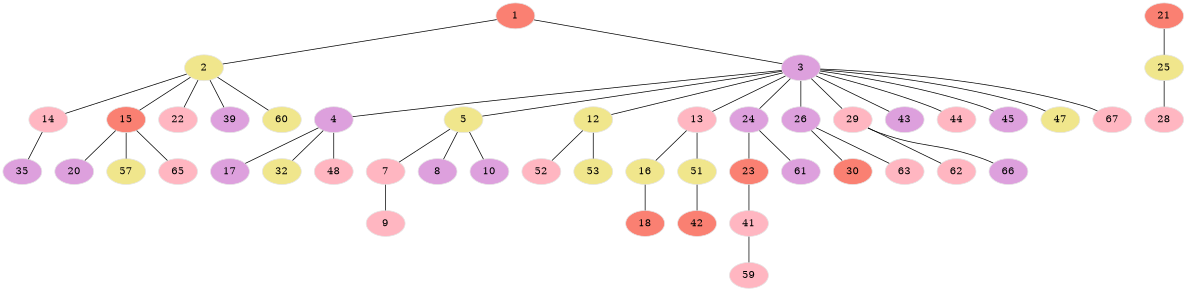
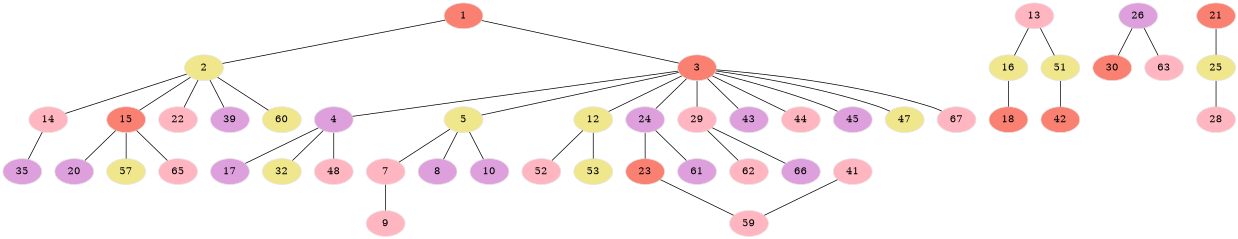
(801, 68) -> (697, 68)
(749, 94) -> none
(801, 94) -> none
(749, 198) -> (697, 197)
